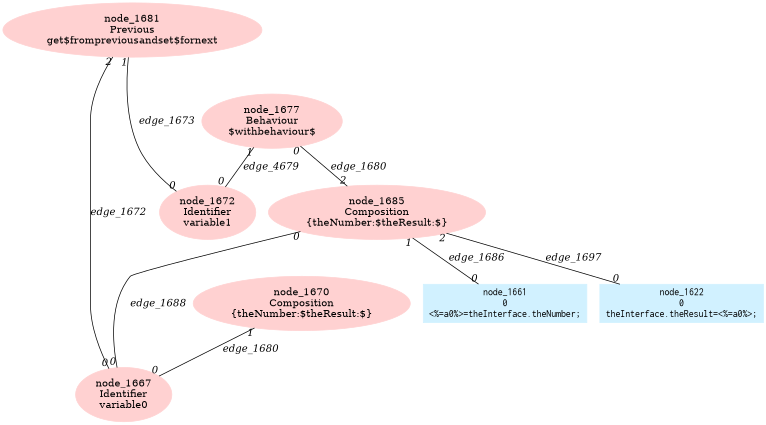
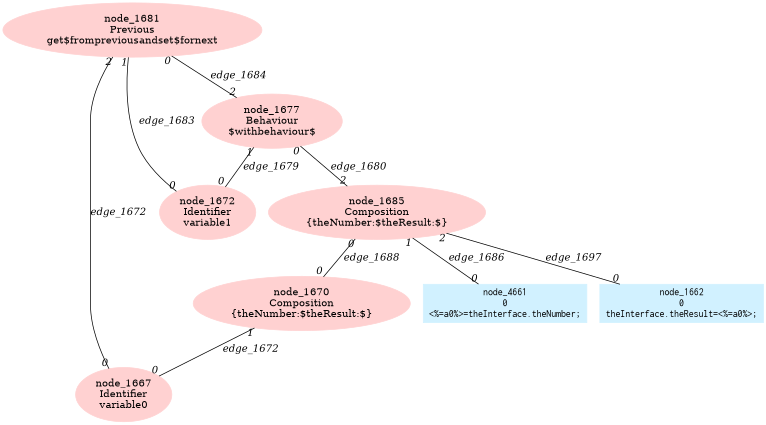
none -> (204, 77)
(167, 121) -> (167, 121)
(271, 167) -> (271, 167)
(169, 265) -> (339, 258)
(505, 303) -> (505, 303)
(682, 303) -> (682, 303)
(251, 349) -> (251, 349)
